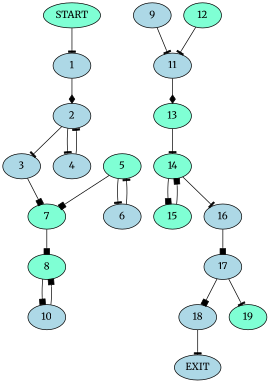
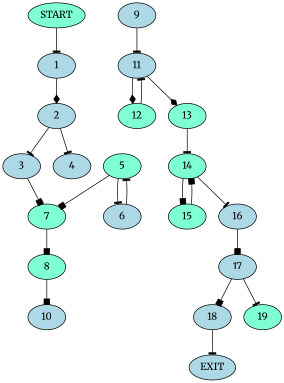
none -> (132, 86)
(77, 143) -> none
(51, 295) -> none
